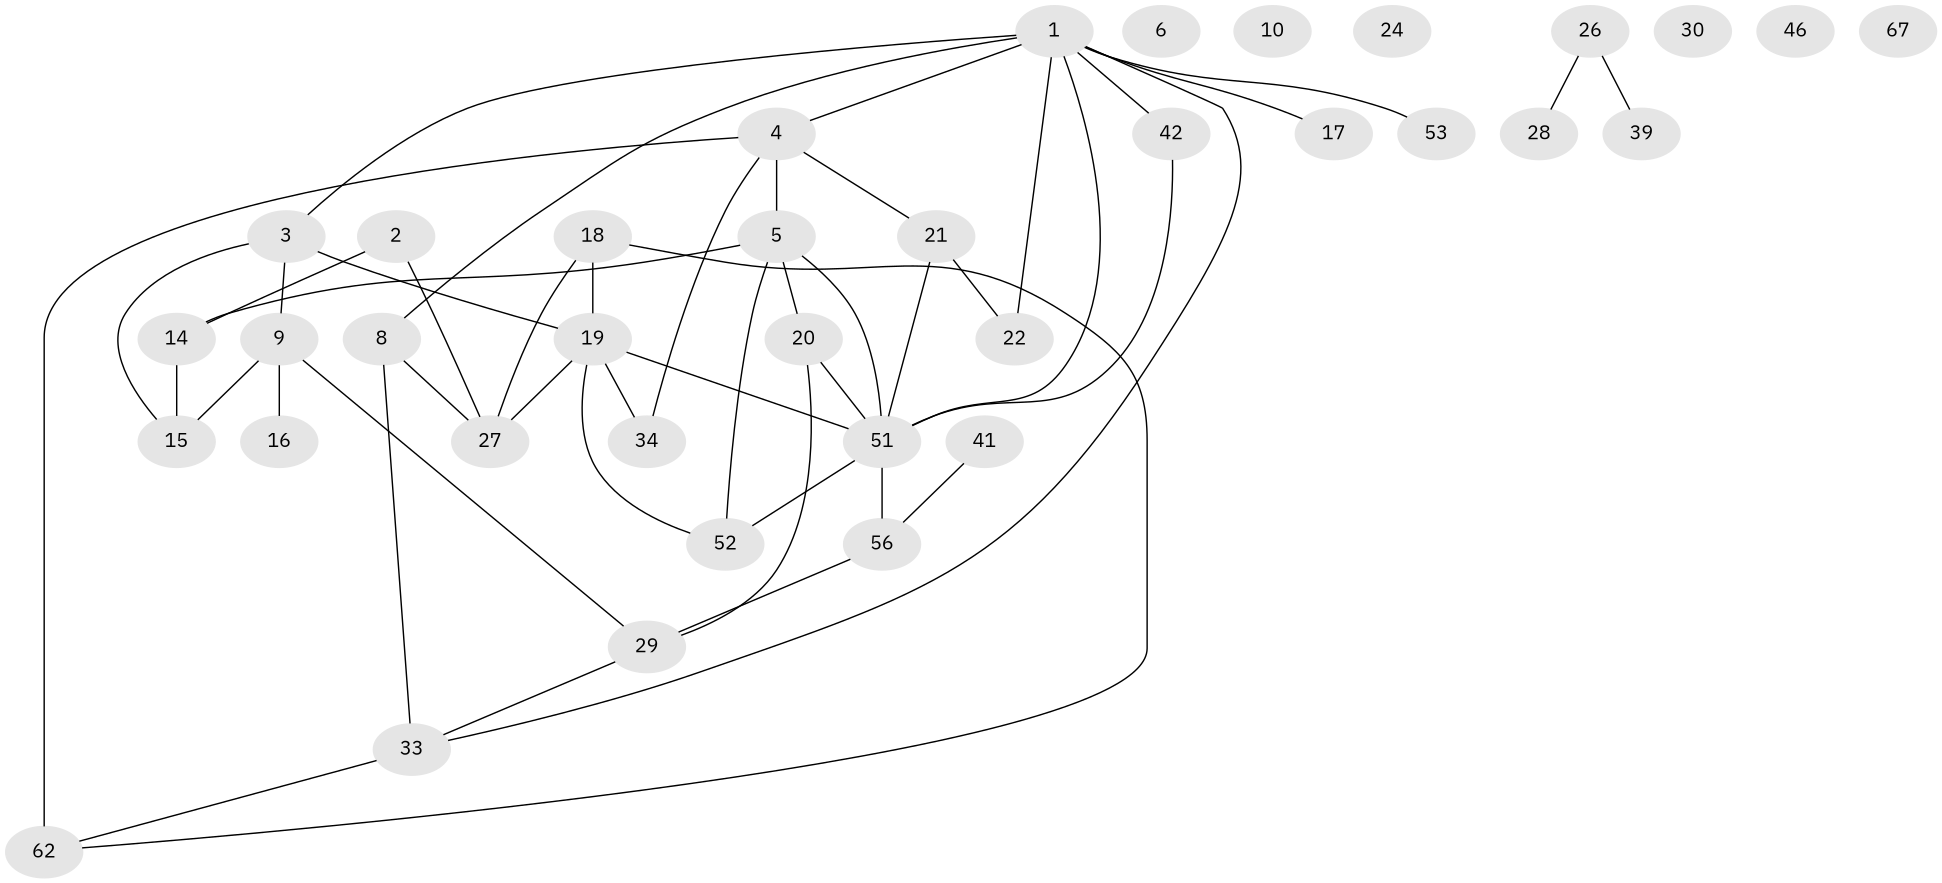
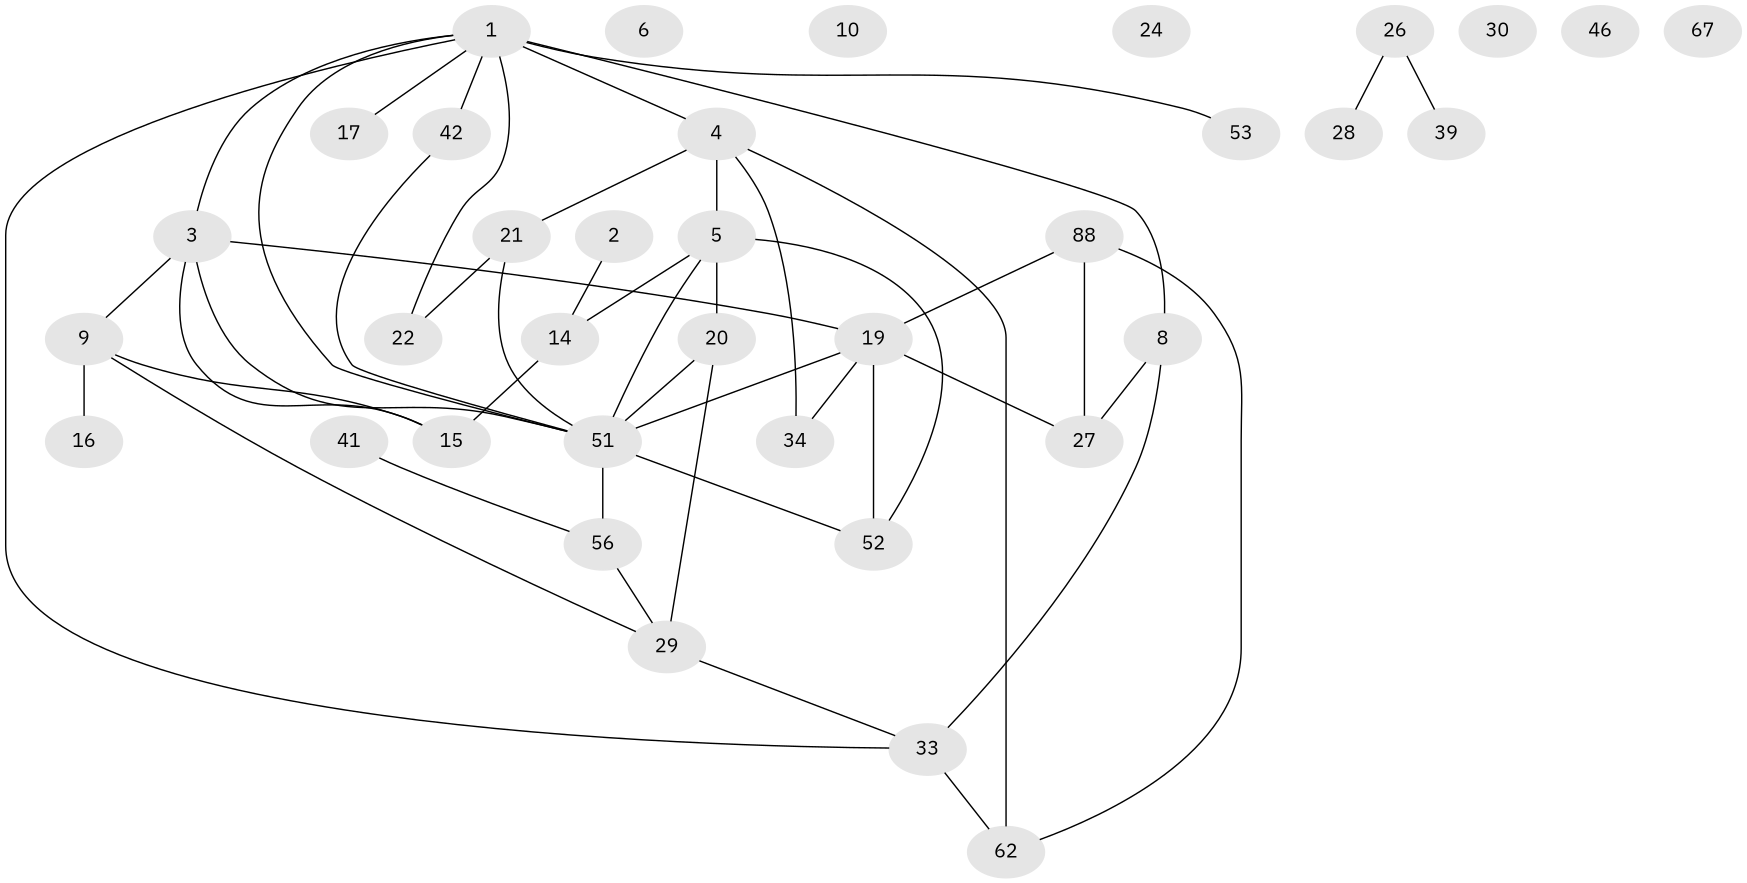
(593, 237) -> (1084, 237)
(445, 339) -> none
none -> (402, 408)
